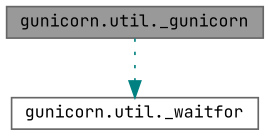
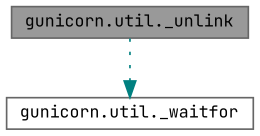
(135, 22) -> (130, 22)
